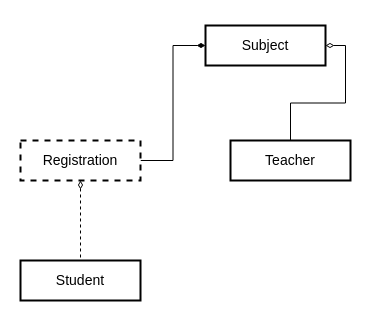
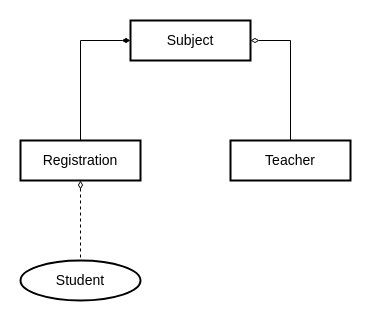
(266, 46) -> (191, 41)
(81, 161) -> (81, 161)
(81, 281) -> (81, 281)
